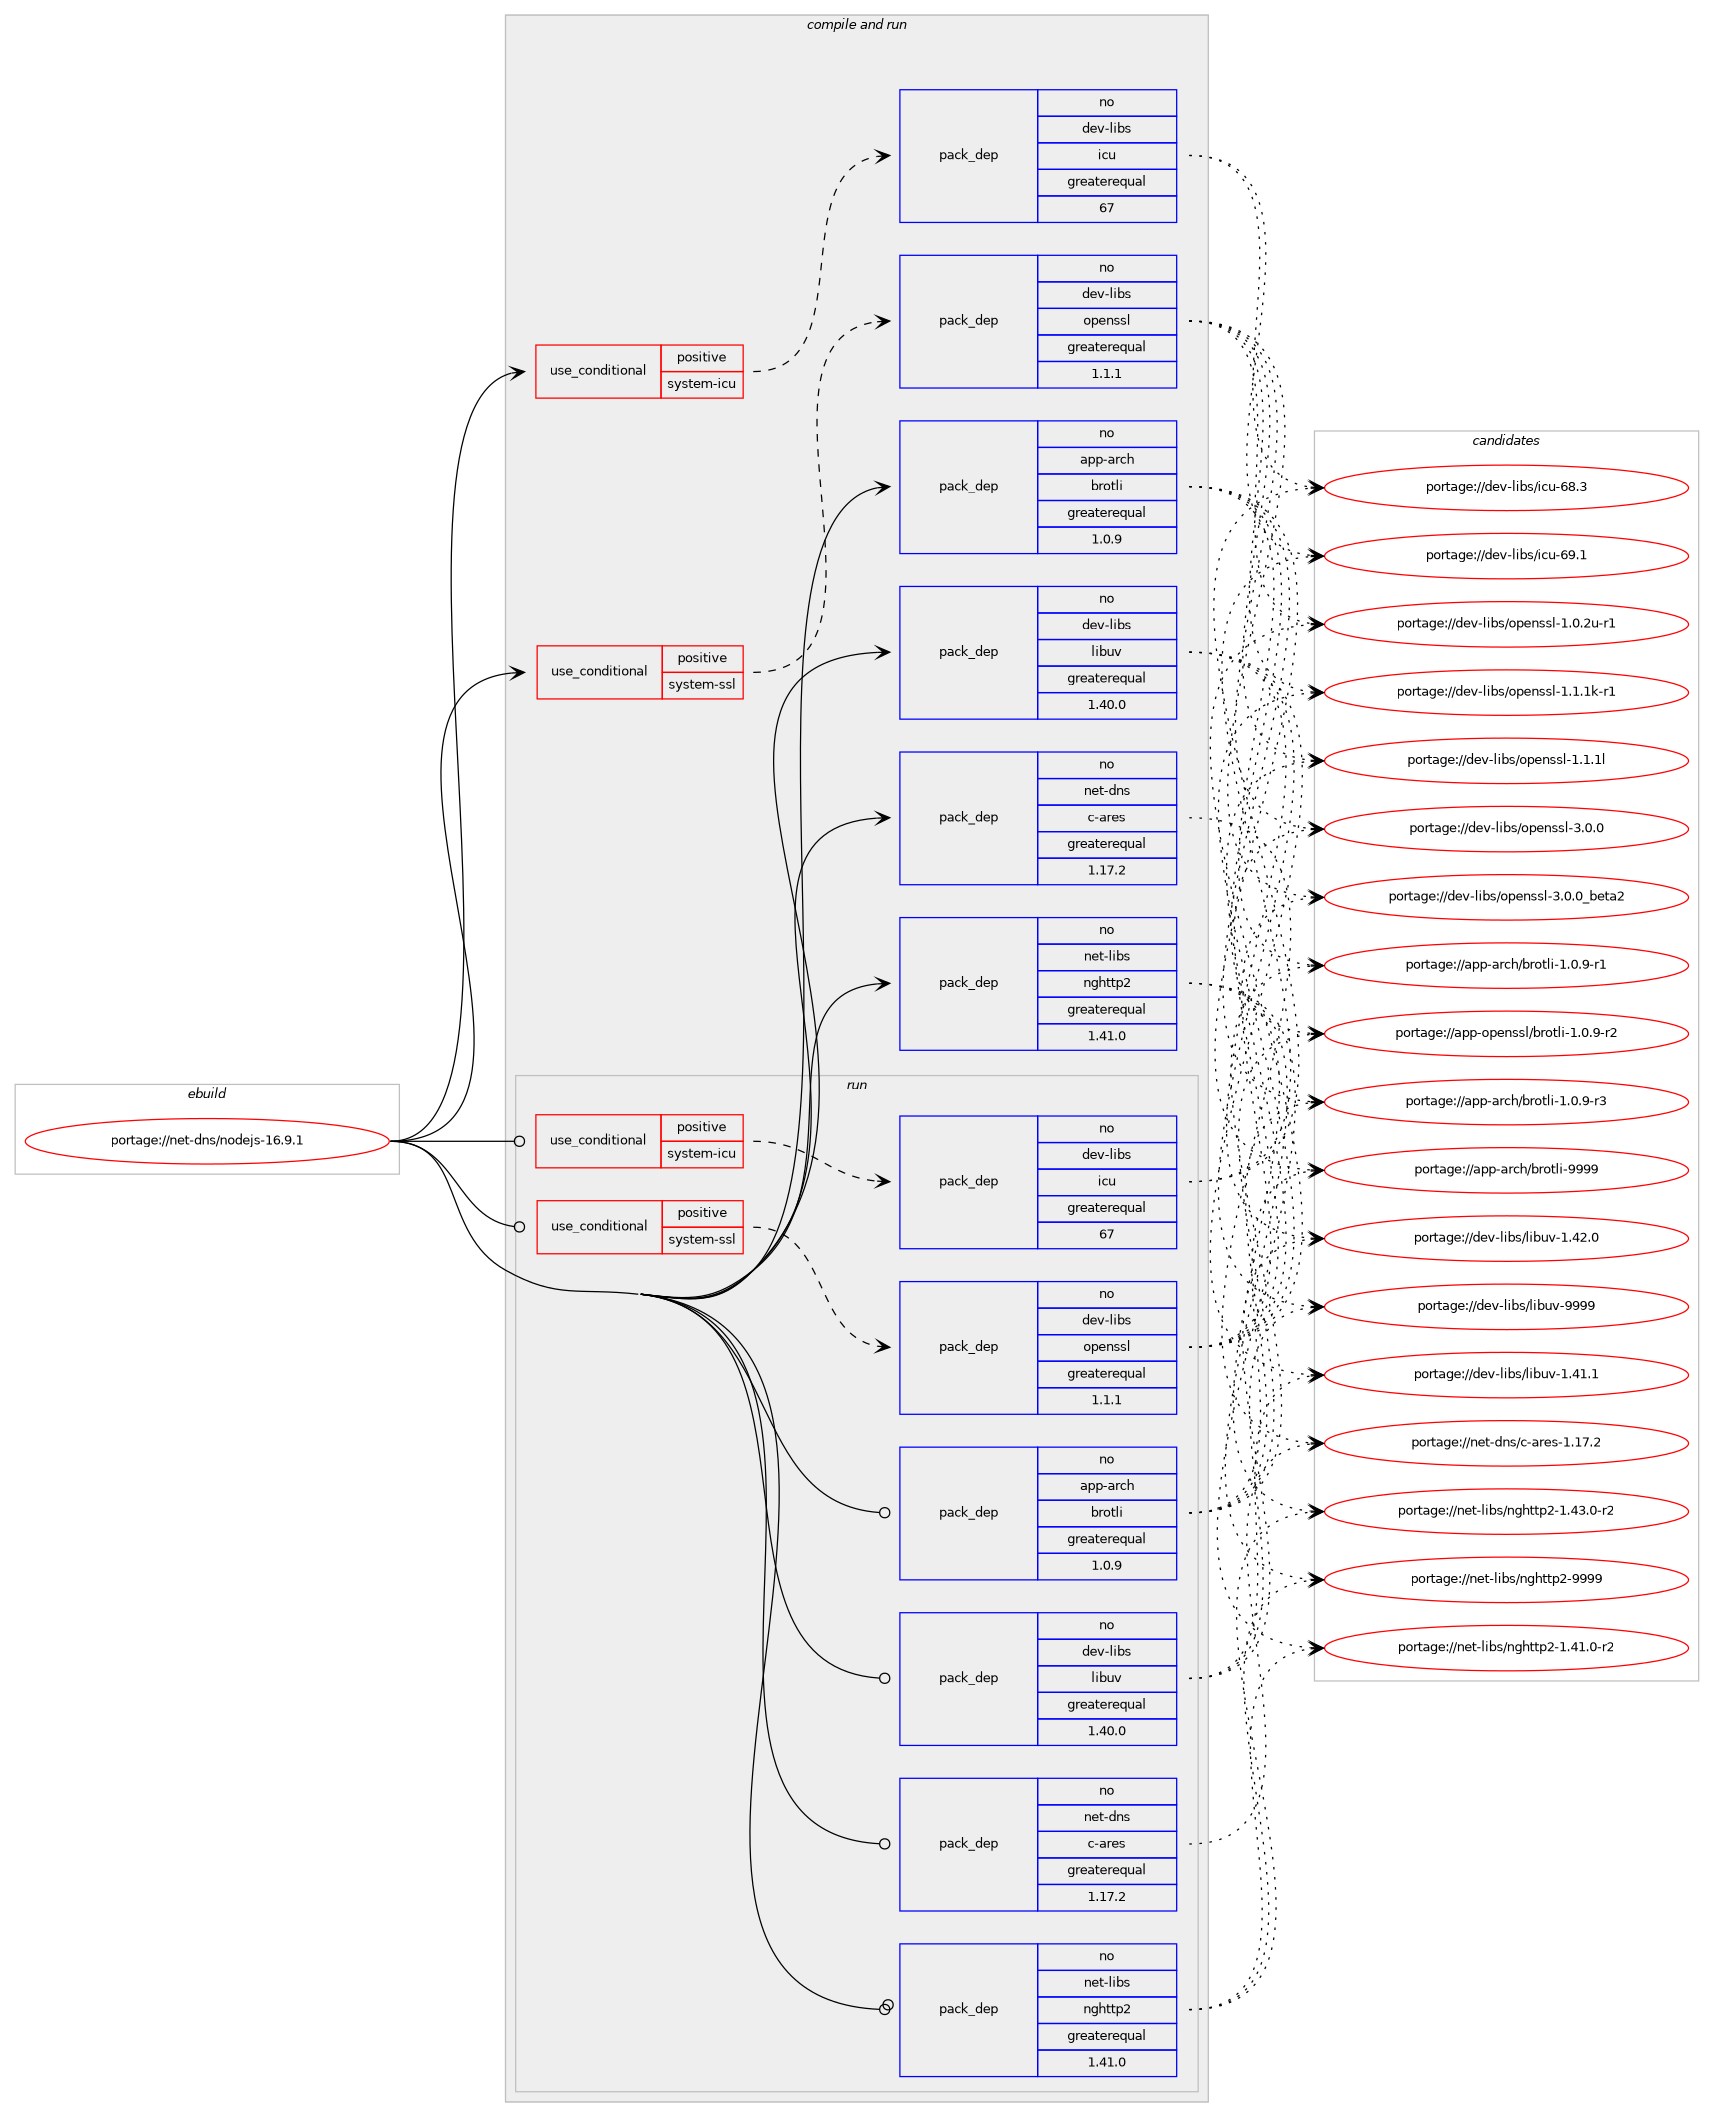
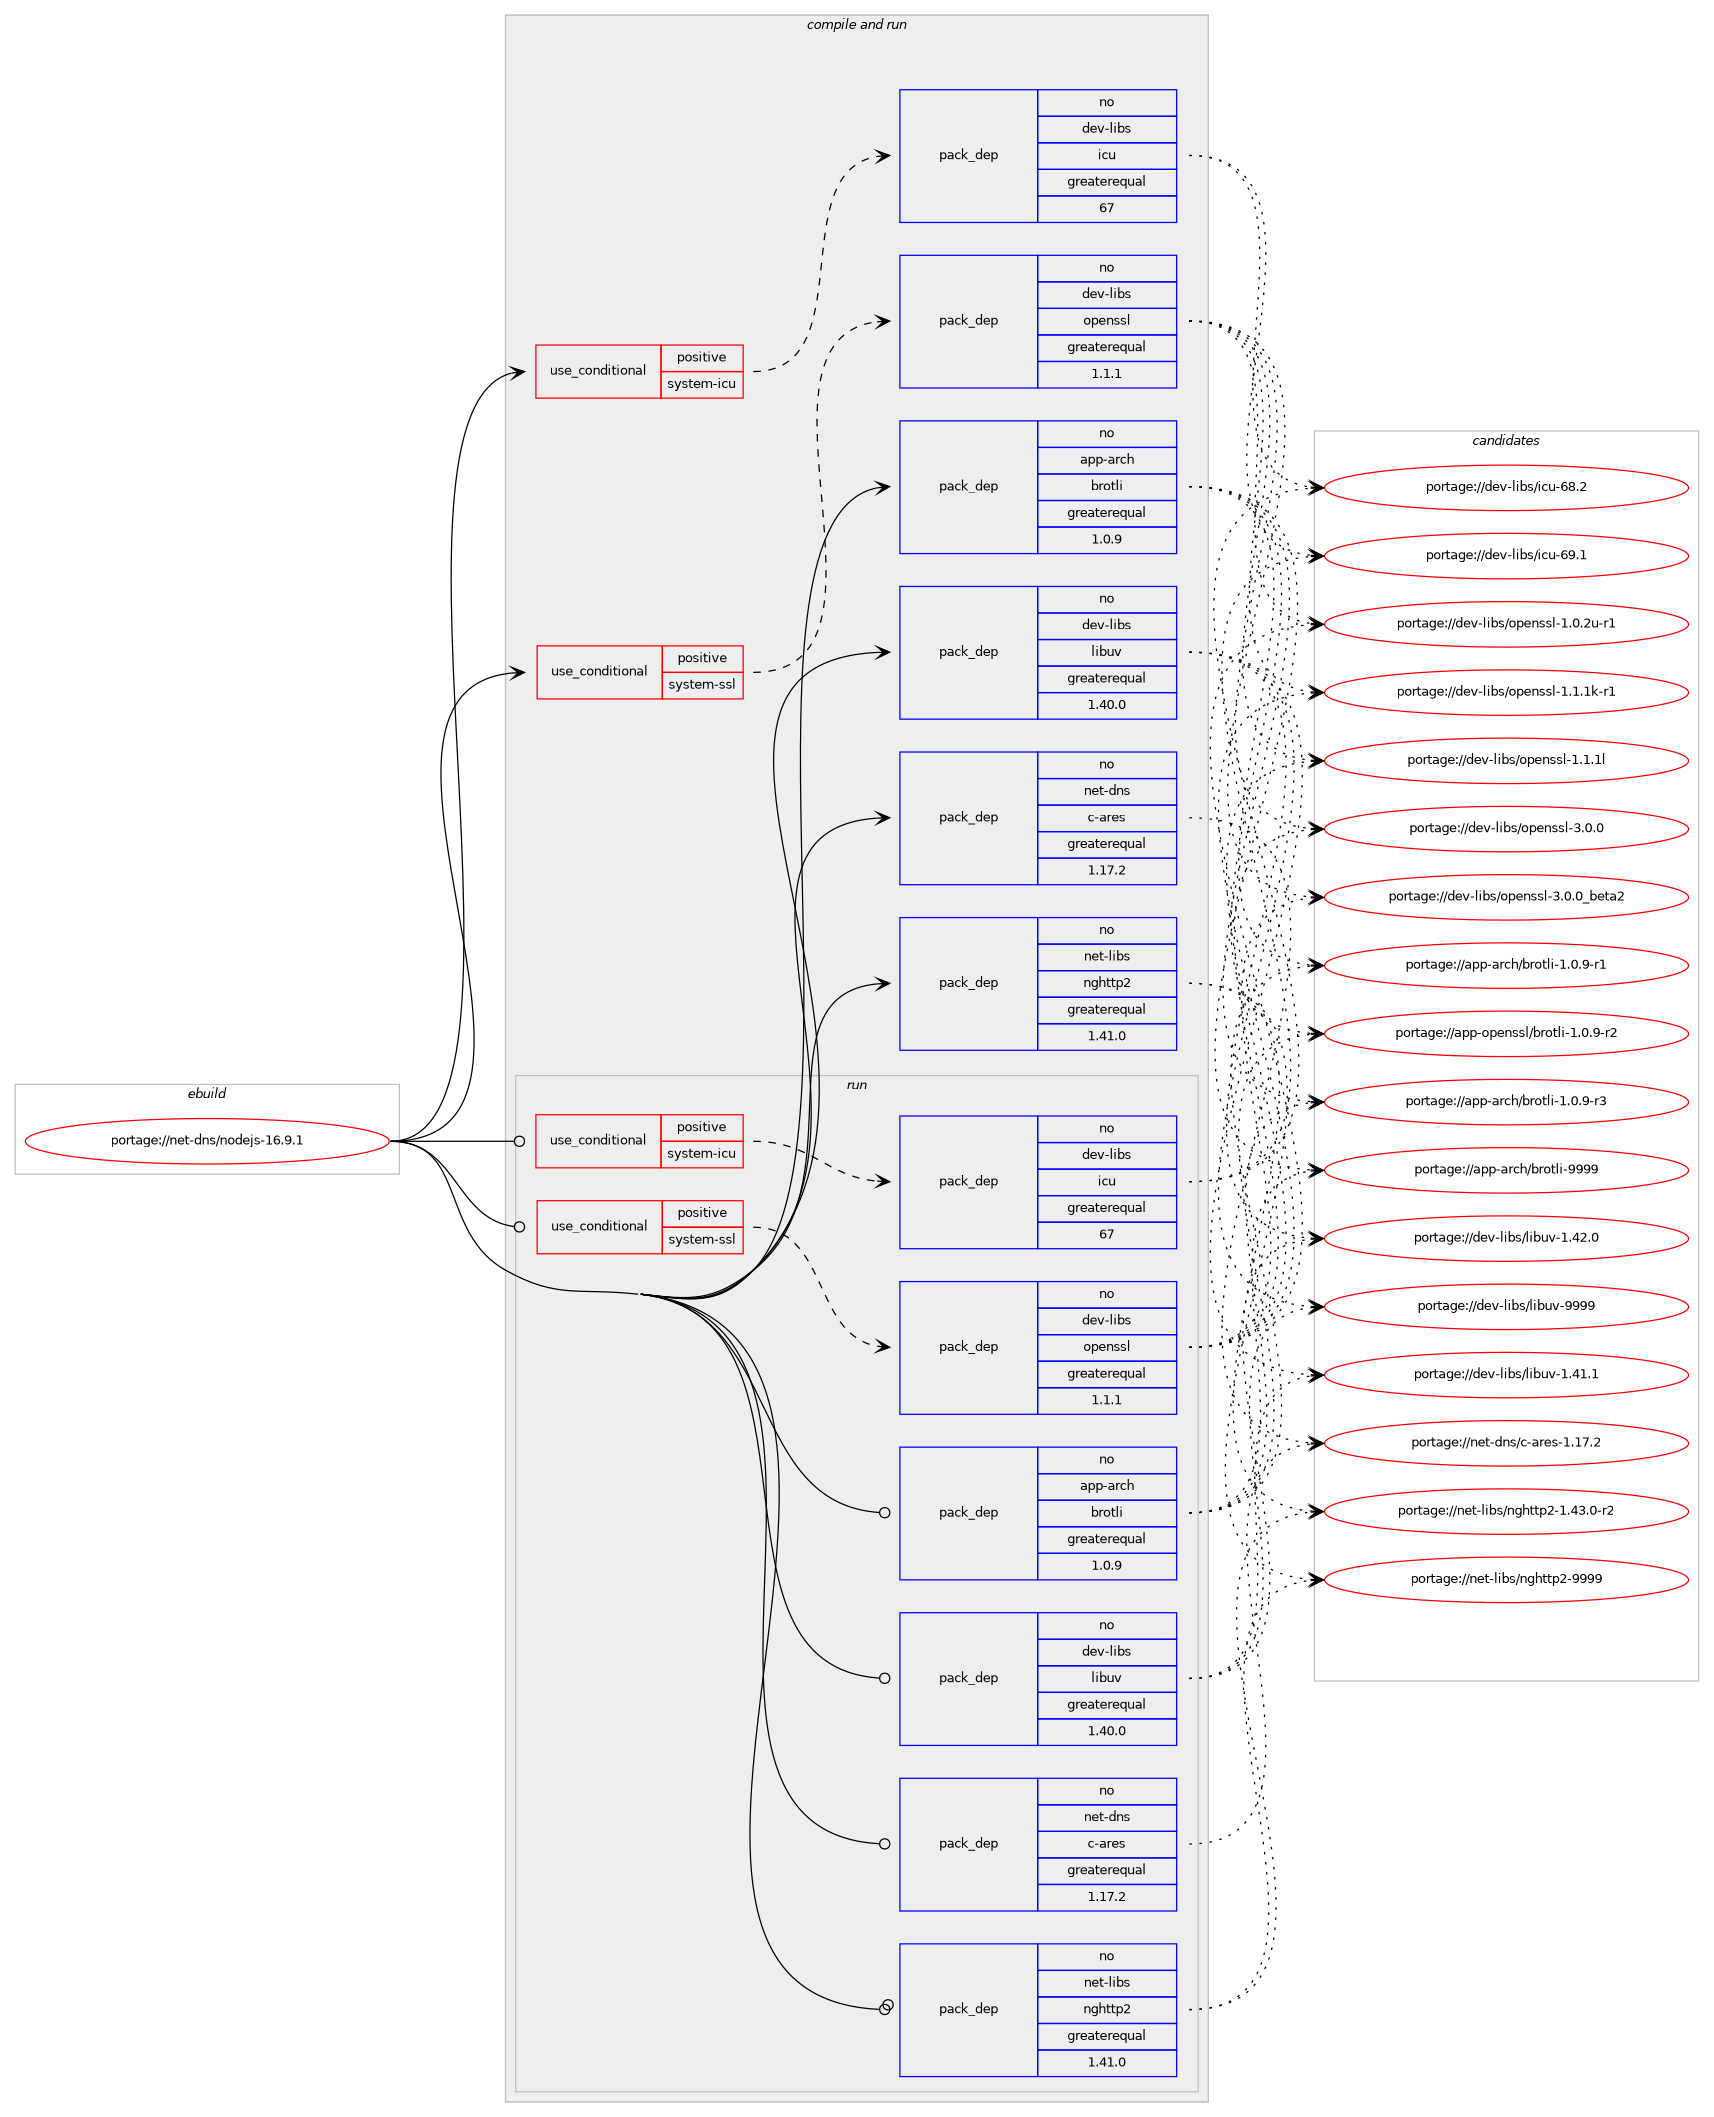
(1507, 488) -> (1507, 488)
(1507, 1648) -> none
